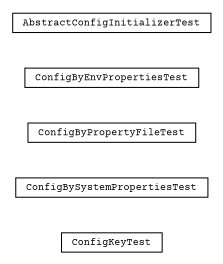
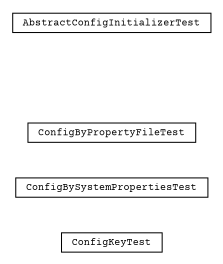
(111, 77) -> none
